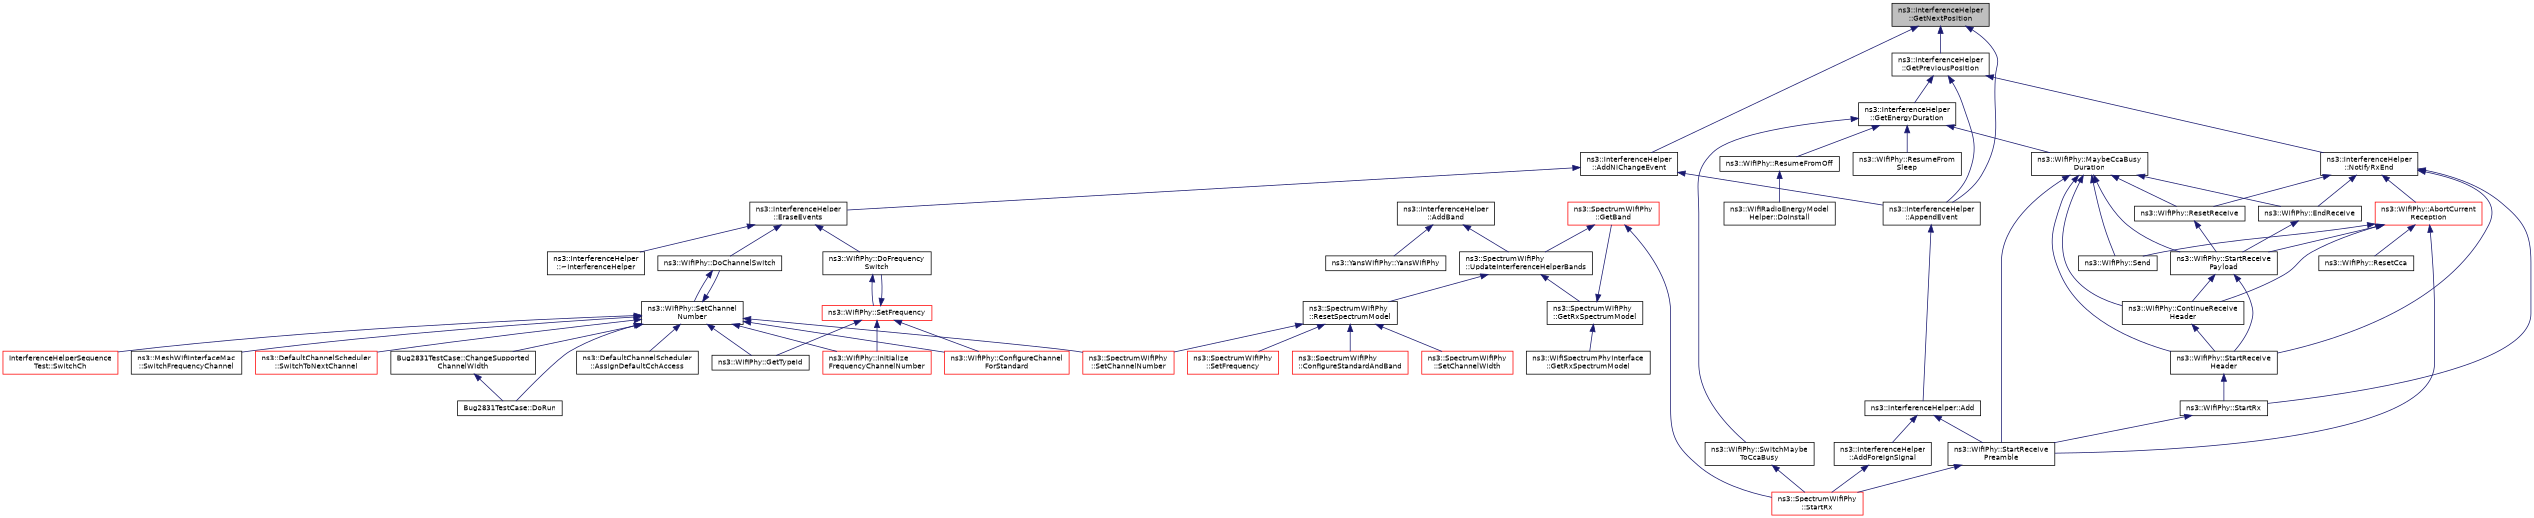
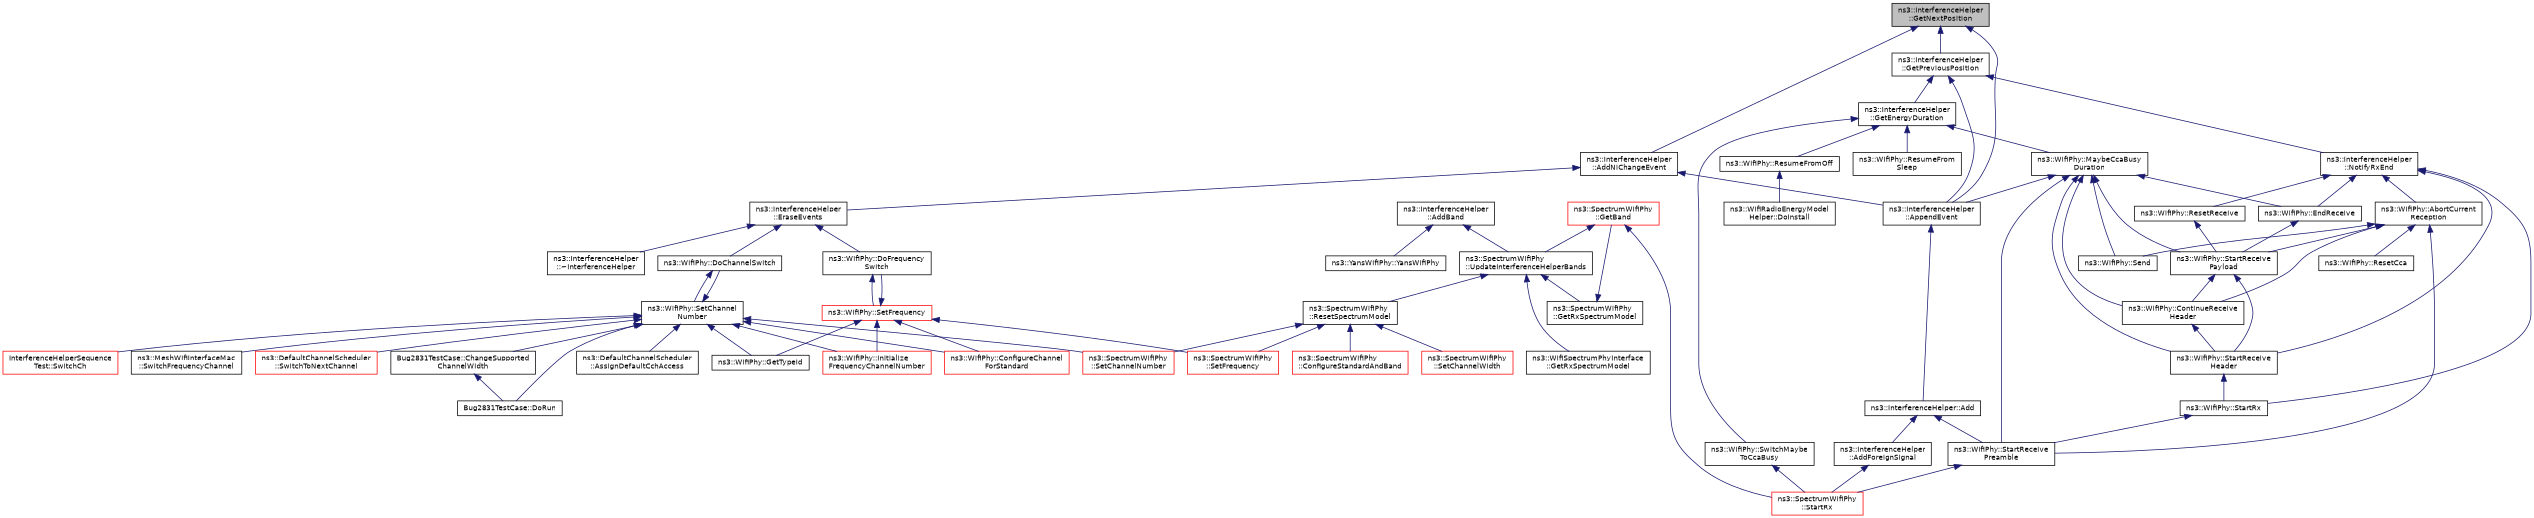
(2147, 192) -> (2007, 190)
(2429, 214) -> (2429, 214)
none -> (1064, 334)
(1591, 342) -> (1539, 322)
